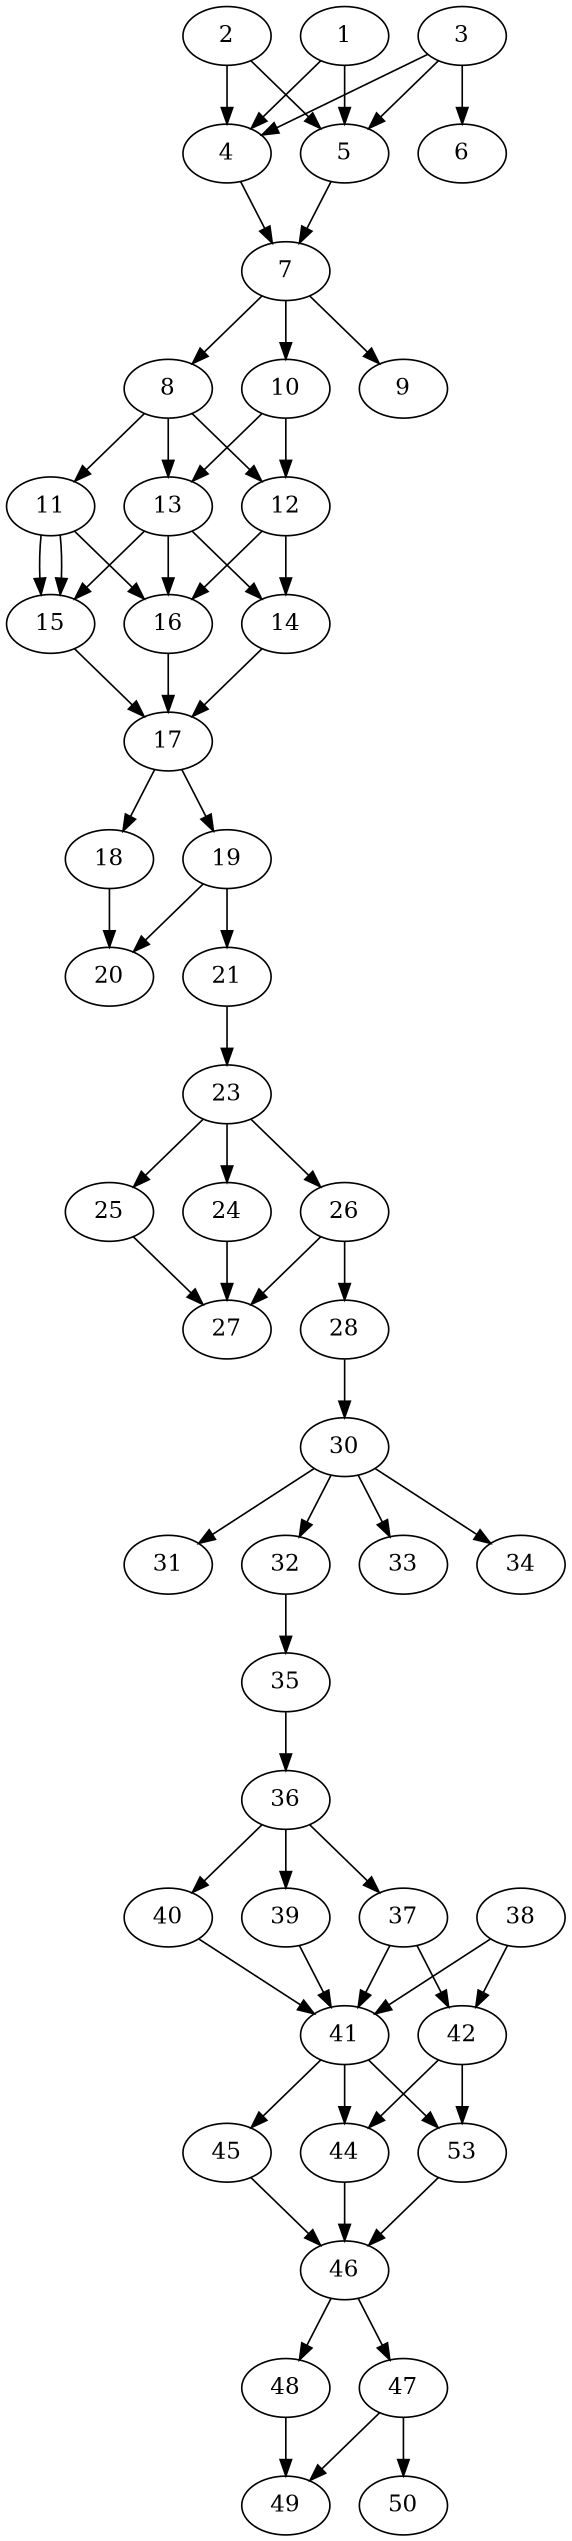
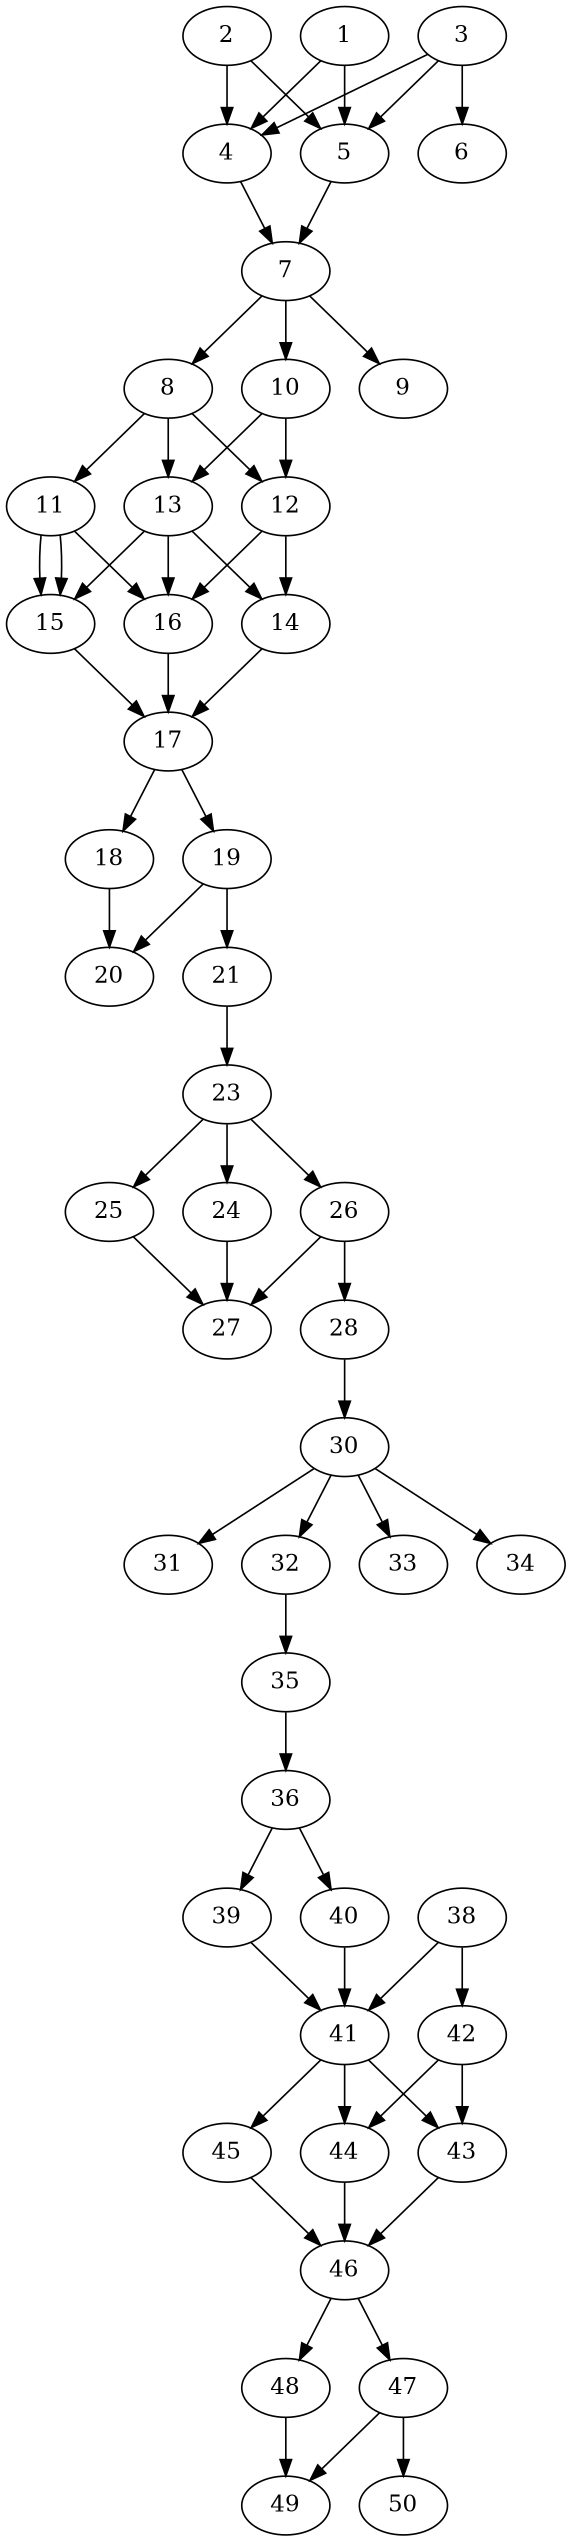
(403, 1918) -> none
(462, 2153) -> (462, 2153)
